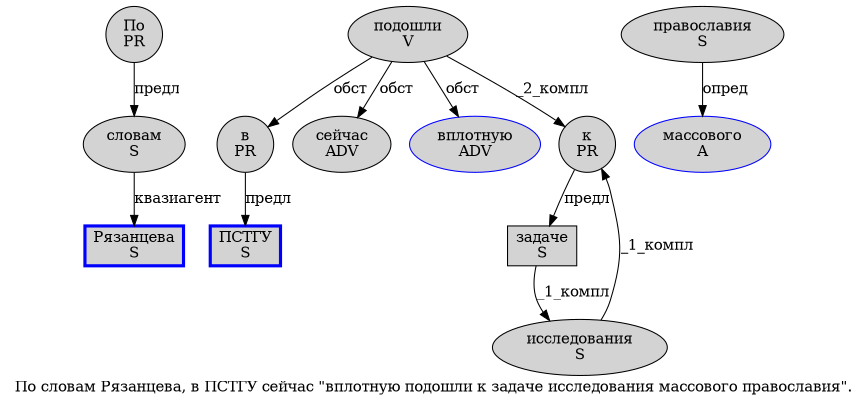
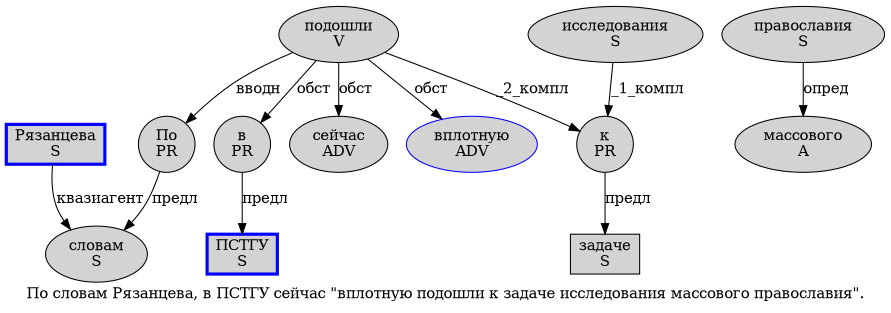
none -> (240, 79)
(703, 144) -> (803, 144)
(134, 194) -> (53, 194)
(534, 290) -> none
